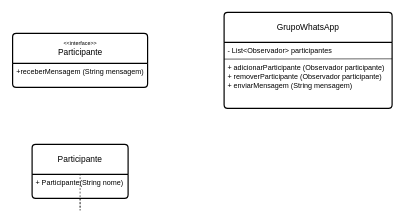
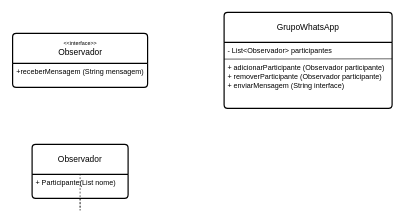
(80, 48) -> (80, 48)
(319, 64) -> (319, 64)
(80, 159) -> (80, 159)
(86, 183) -> (82, 183)
